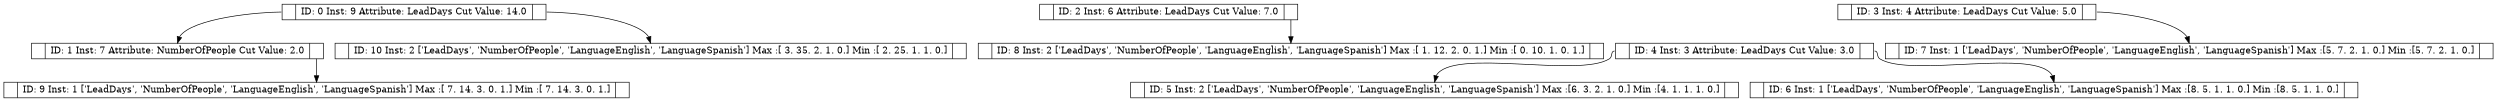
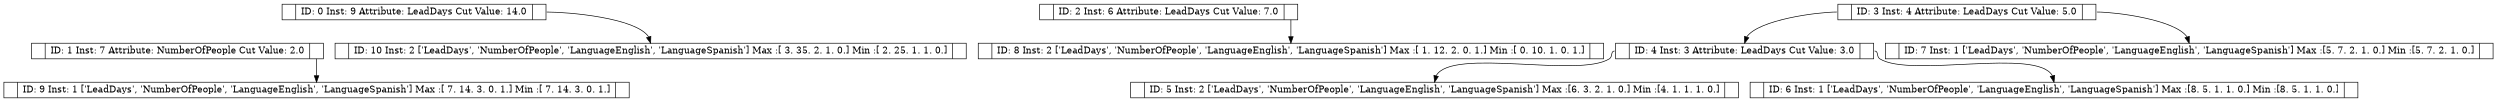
(228, 17) -> none
none -> (1790, 18)
